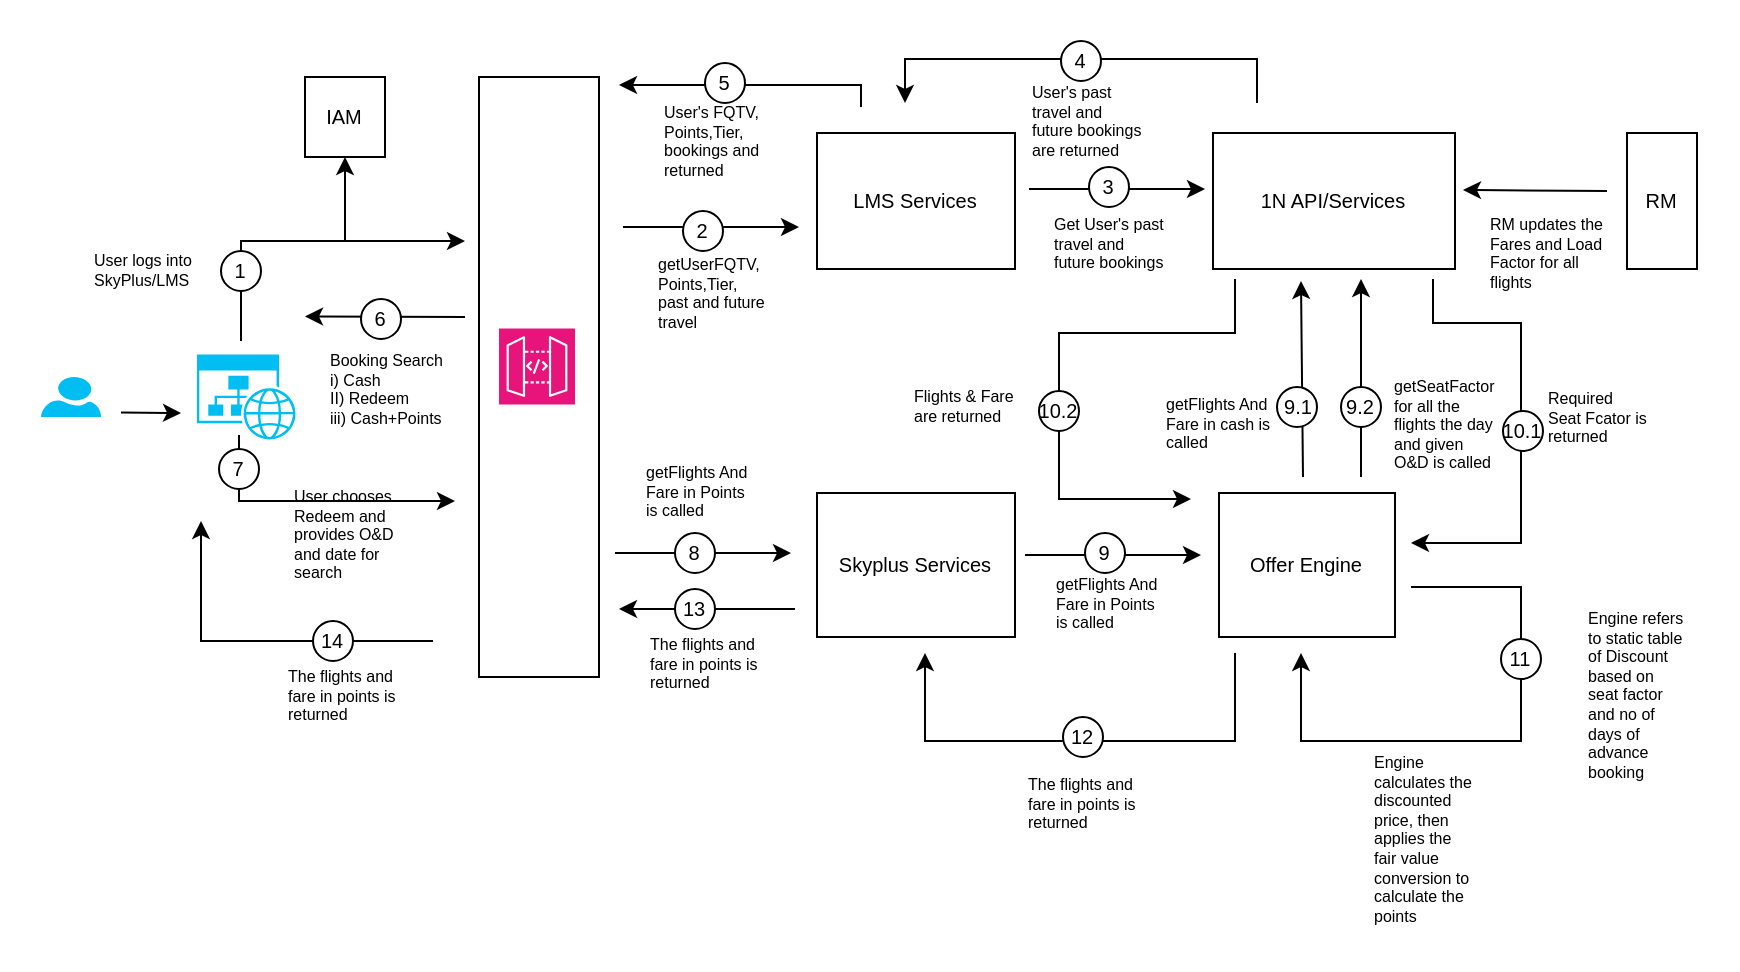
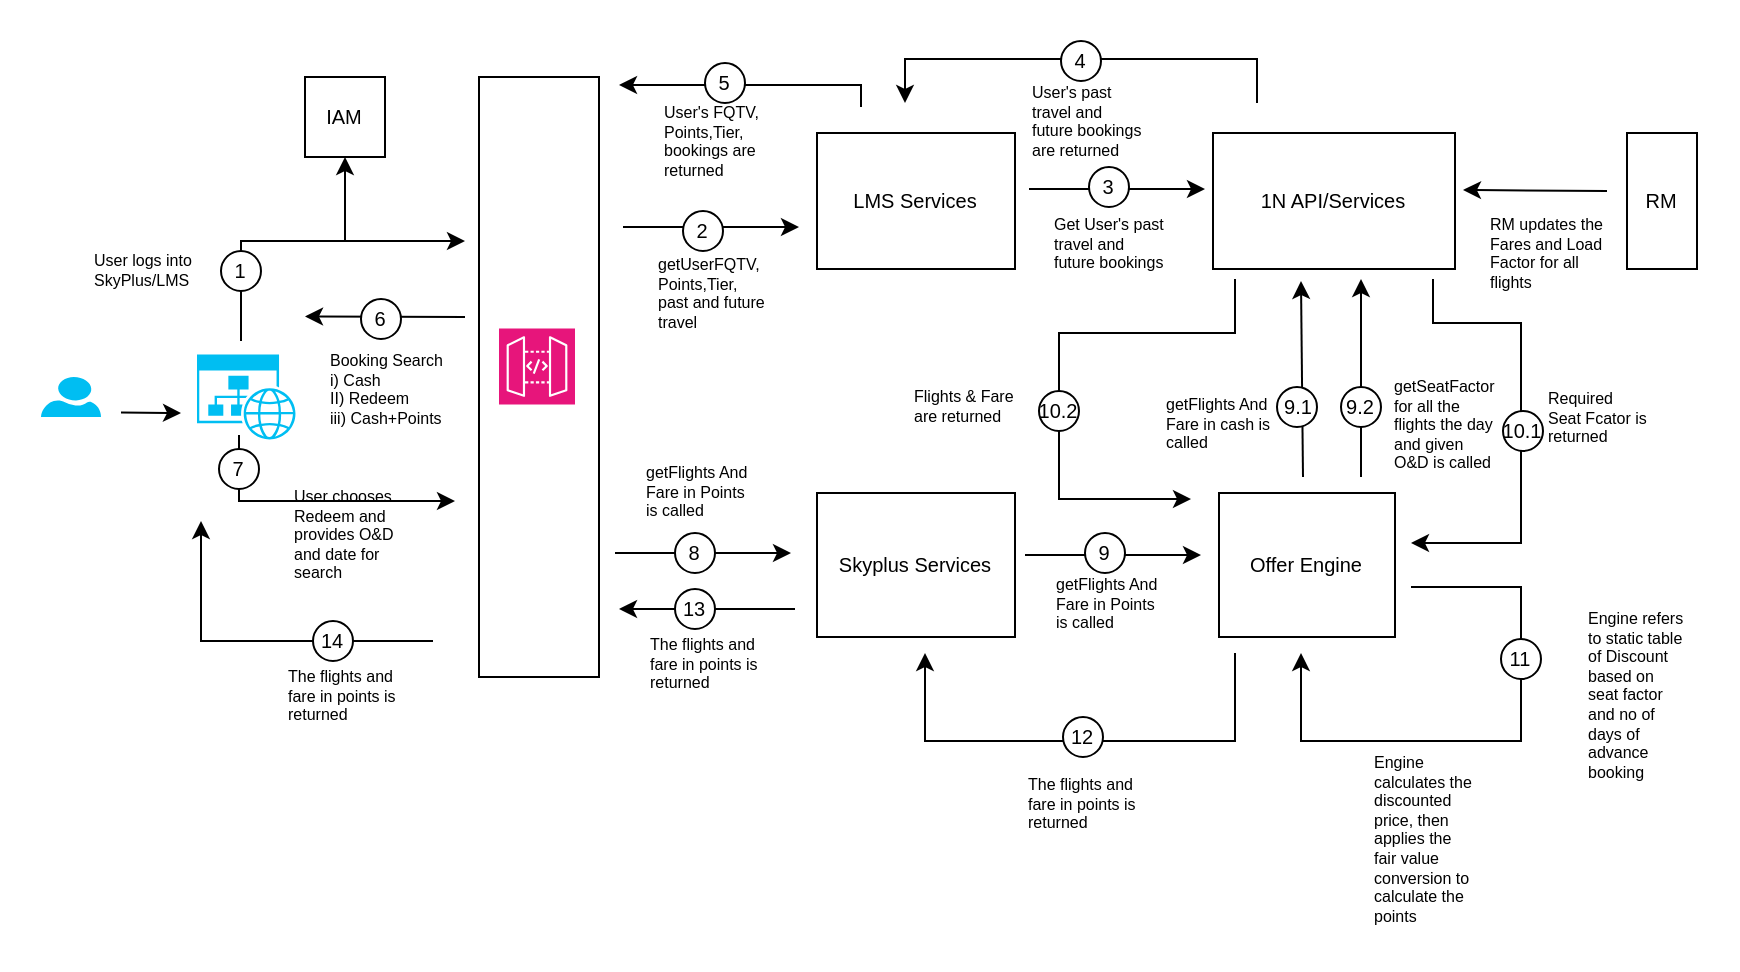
(722, 143) -> (722, 143)
